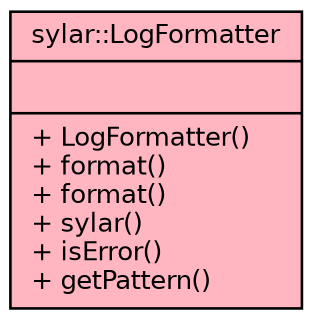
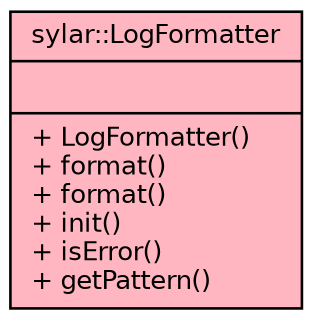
(87, 224) -> (77, 224)
